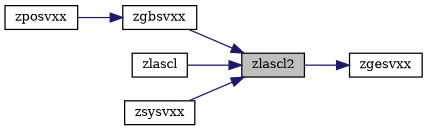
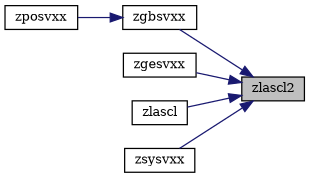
(320, 65) -> (213, 76)
